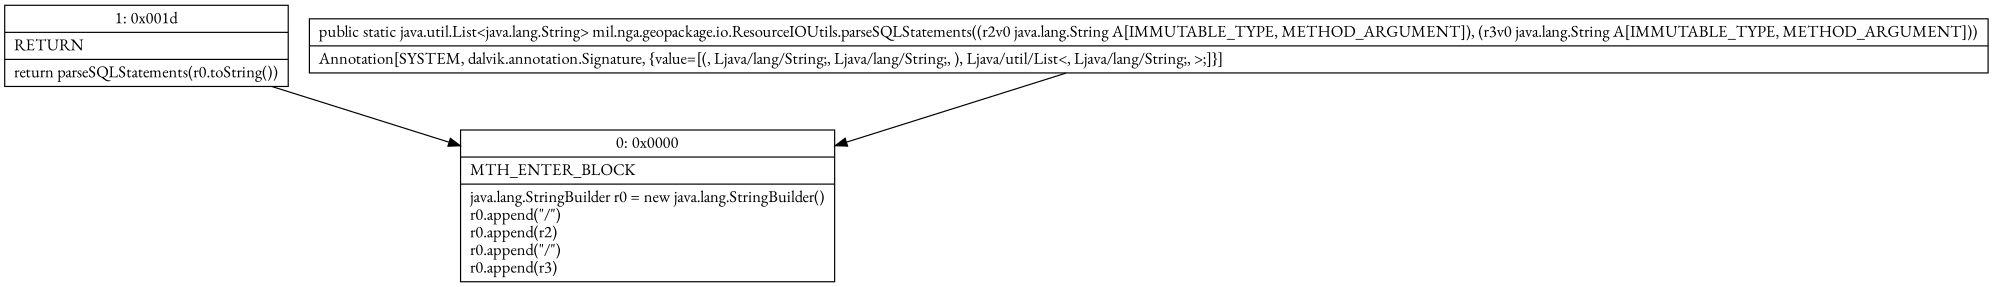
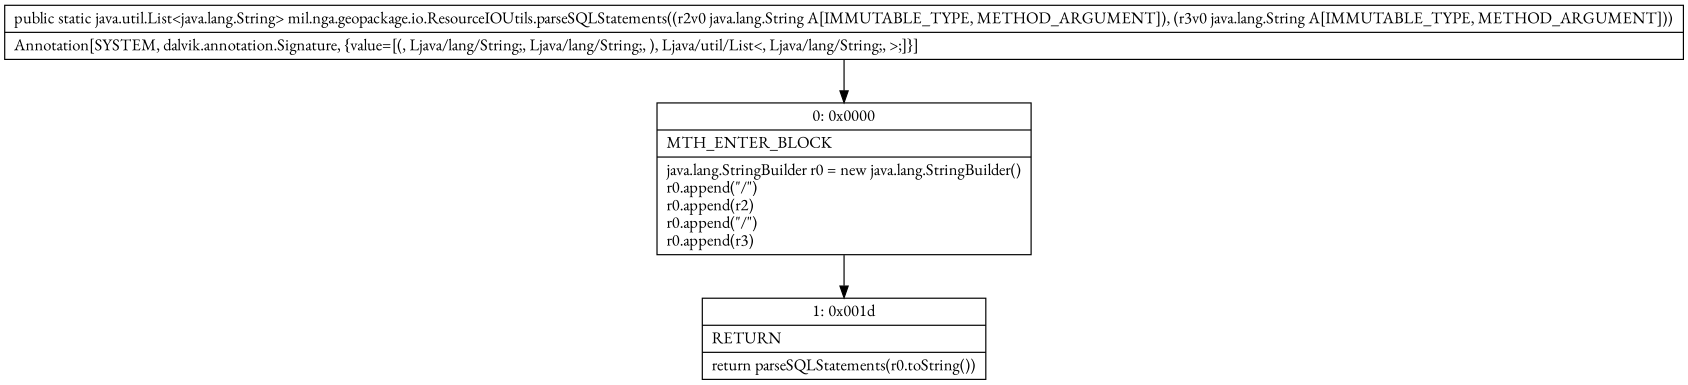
(360, 114) -> (844, 270)
